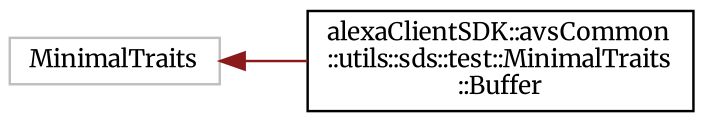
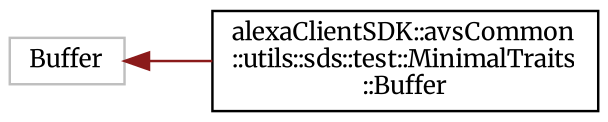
(115, 61) -> (67, 61)
